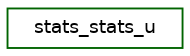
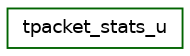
(95, 28) -> (95, 28)
